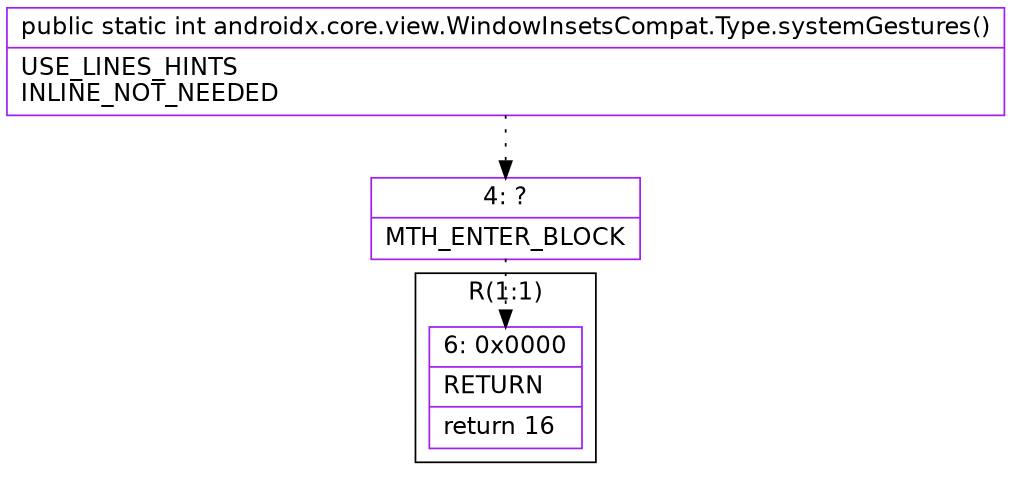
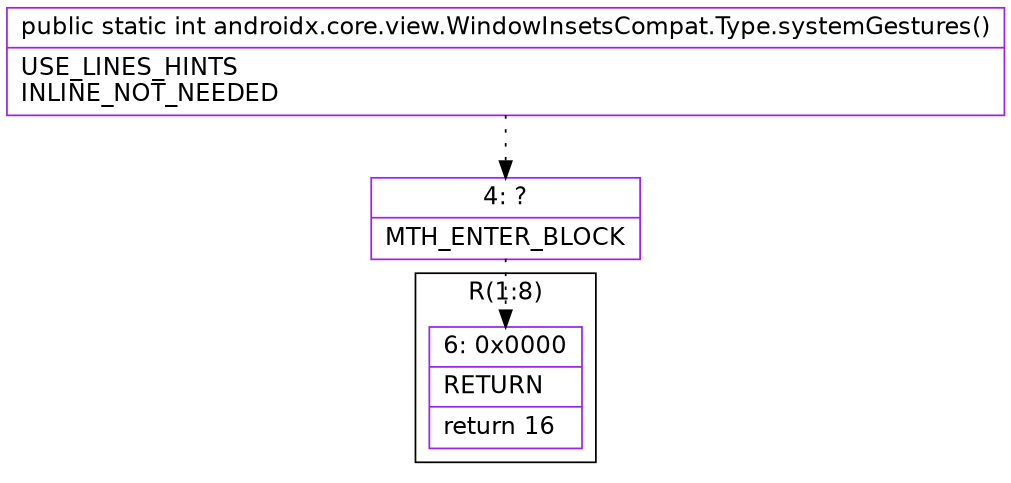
(506, 293) -> (506, 293)
